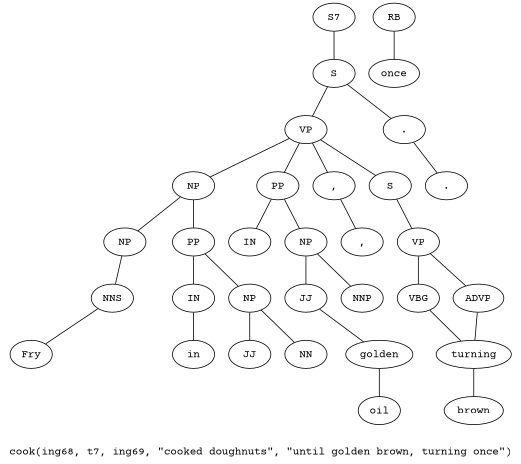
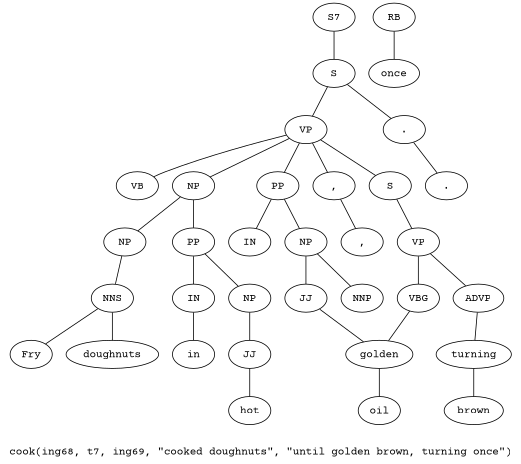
none -> (137, 186)
(445, 326) -> (399, 326)
none -> (112, 354)
(306, 354) -> none
none -> (250, 411)
